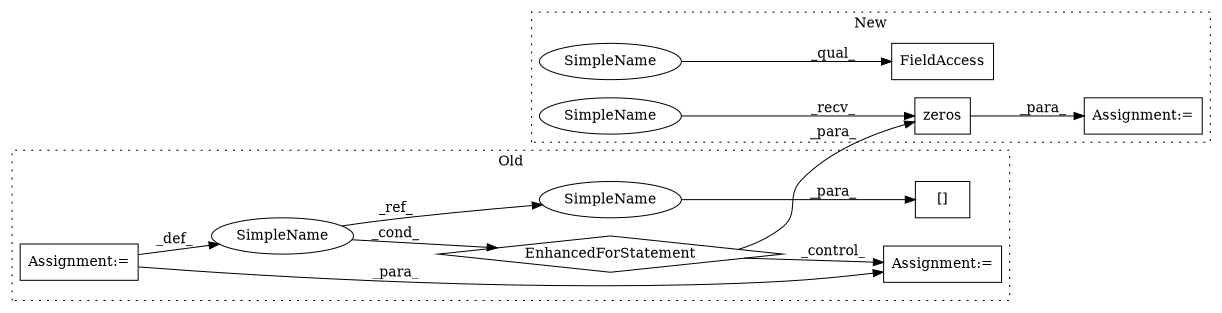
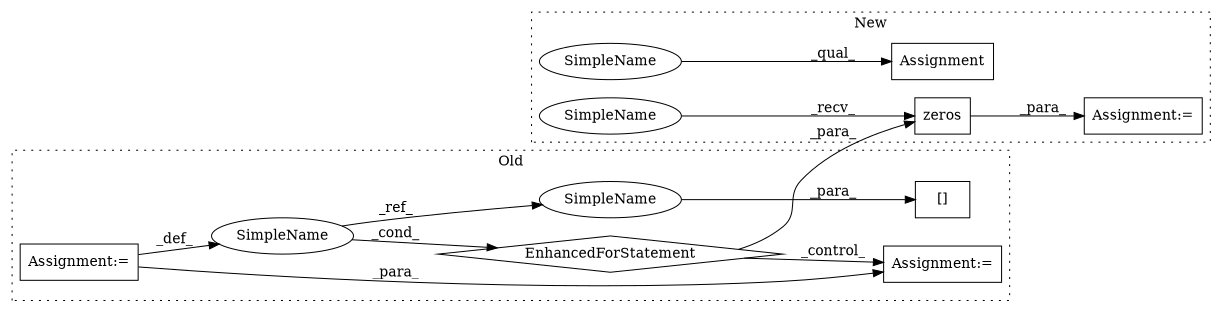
(943, 62) -> (943, 62)
